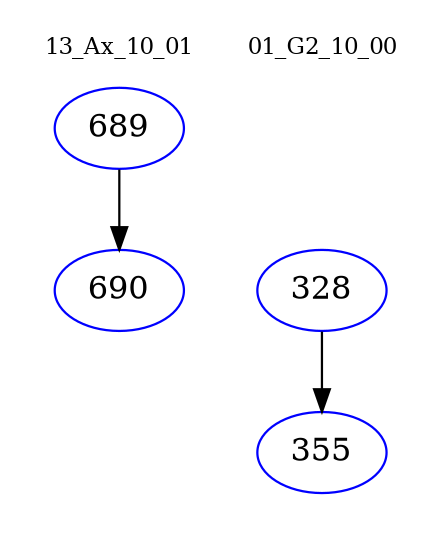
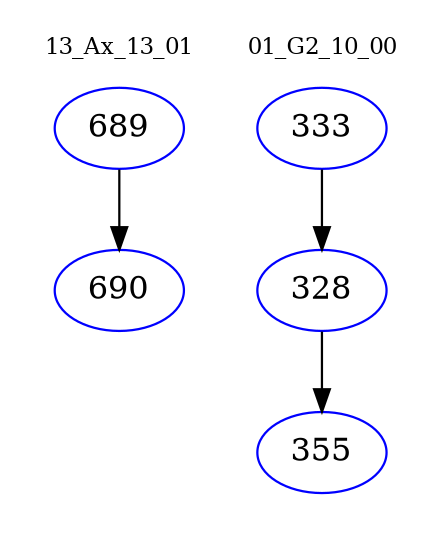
(119, 48) -> (119, 48)
none -> (322, 128)
